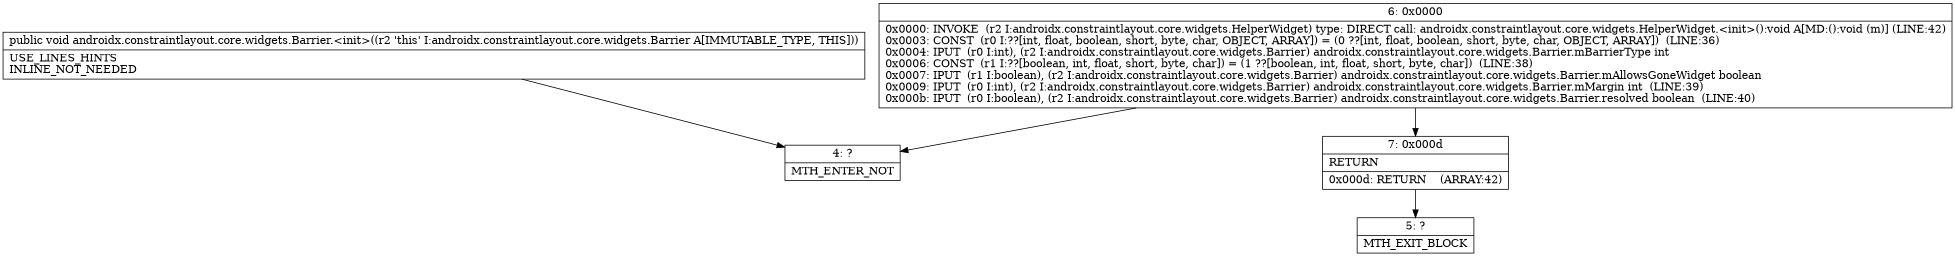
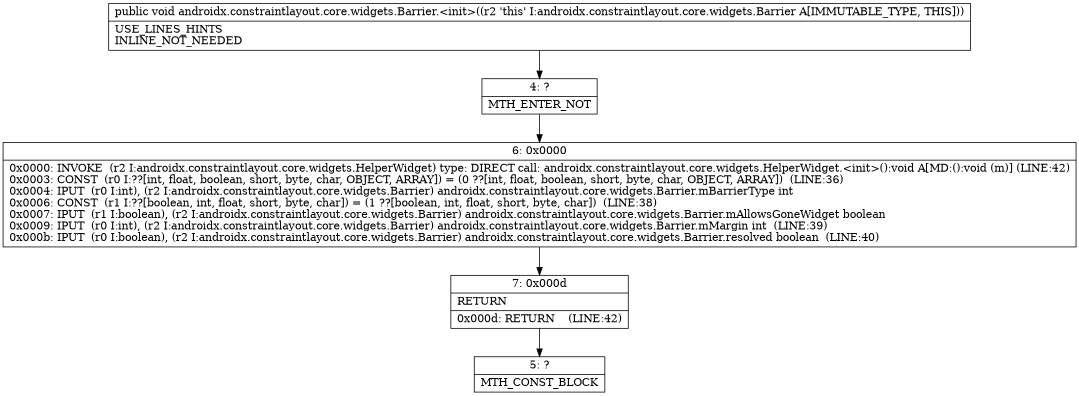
(1022, 129) -> (540, 124)
(1416, 180) -> (540, 319)
(1416, 244) -> (540, 383)
